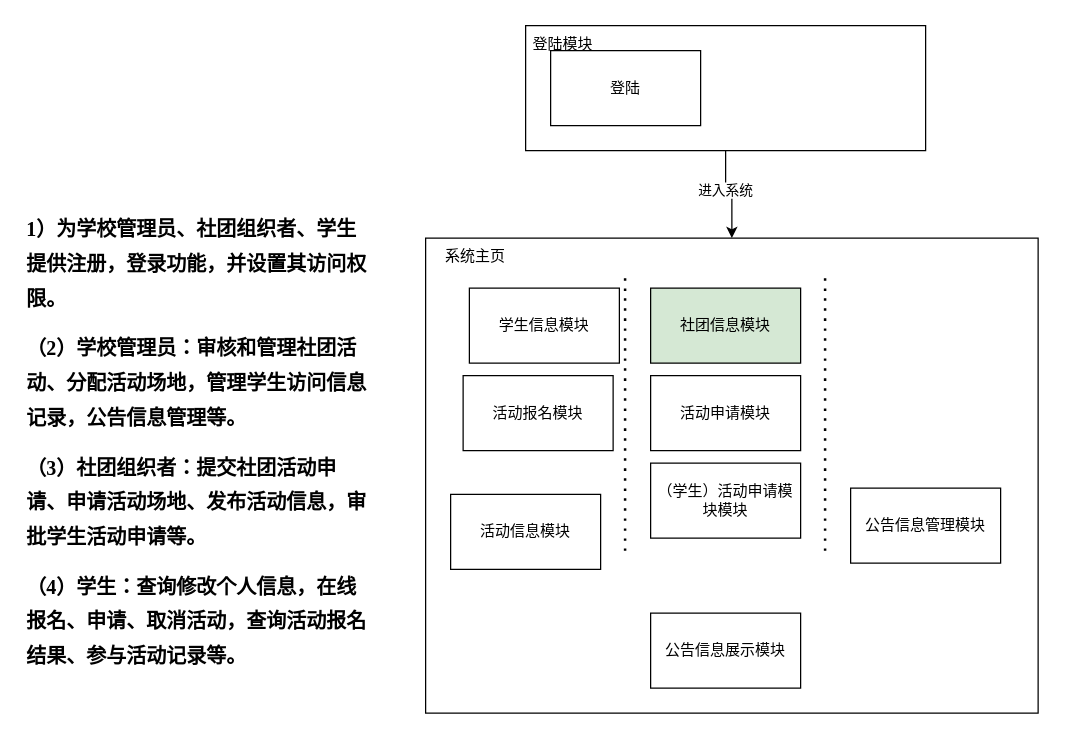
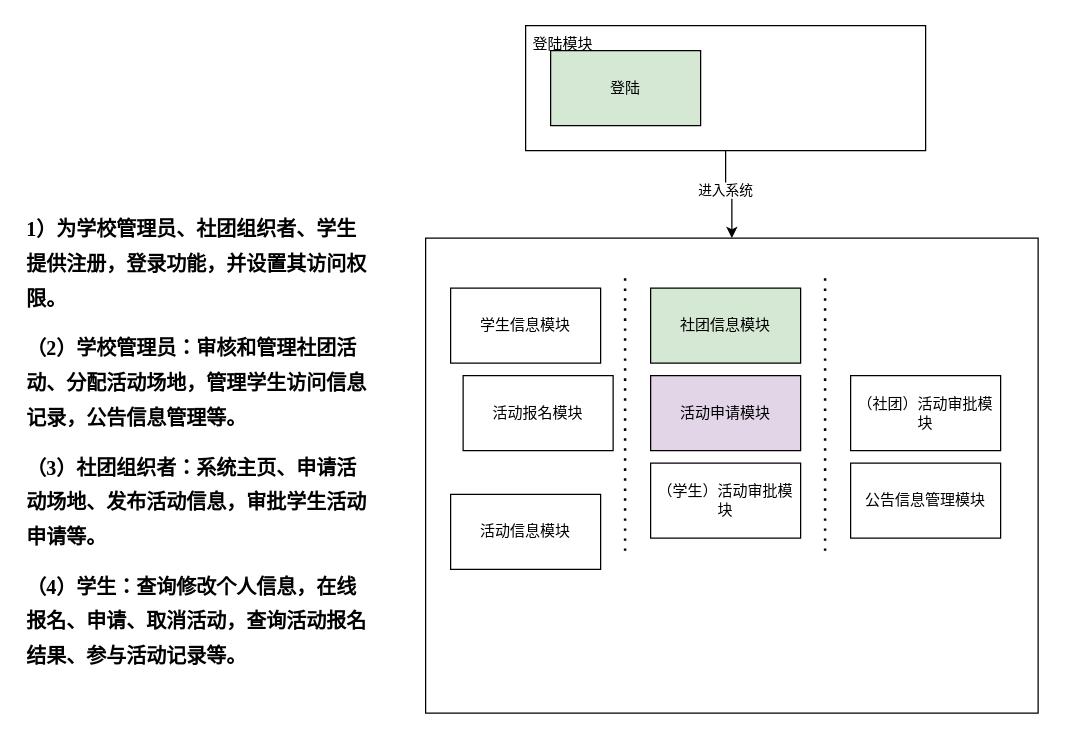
(626, 88) -> (626, 88)
(476, 257) -> none
(544, 326) -> (526, 326)
(726, 413) -> (726, 413)
none -> (926, 413)
(201, 444) -> (201, 444)
(726, 501) -> (726, 501)
(926, 526) -> (926, 501)
(726, 651) -> none
